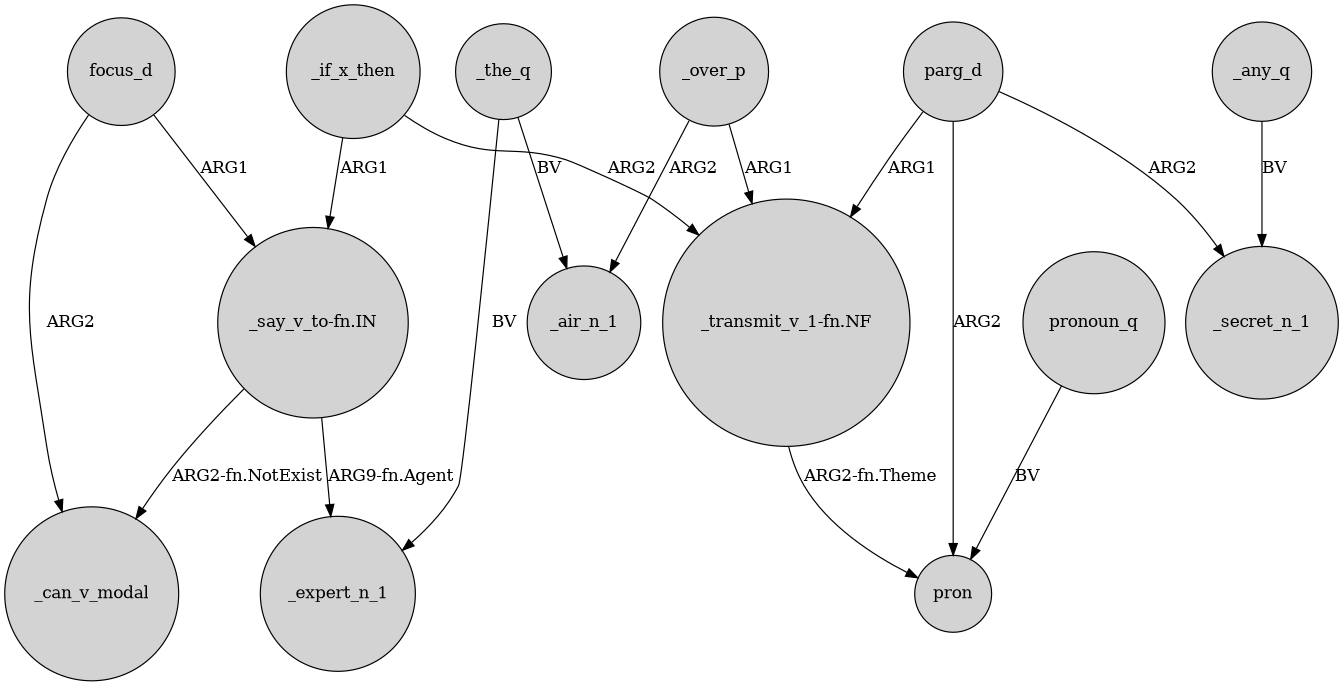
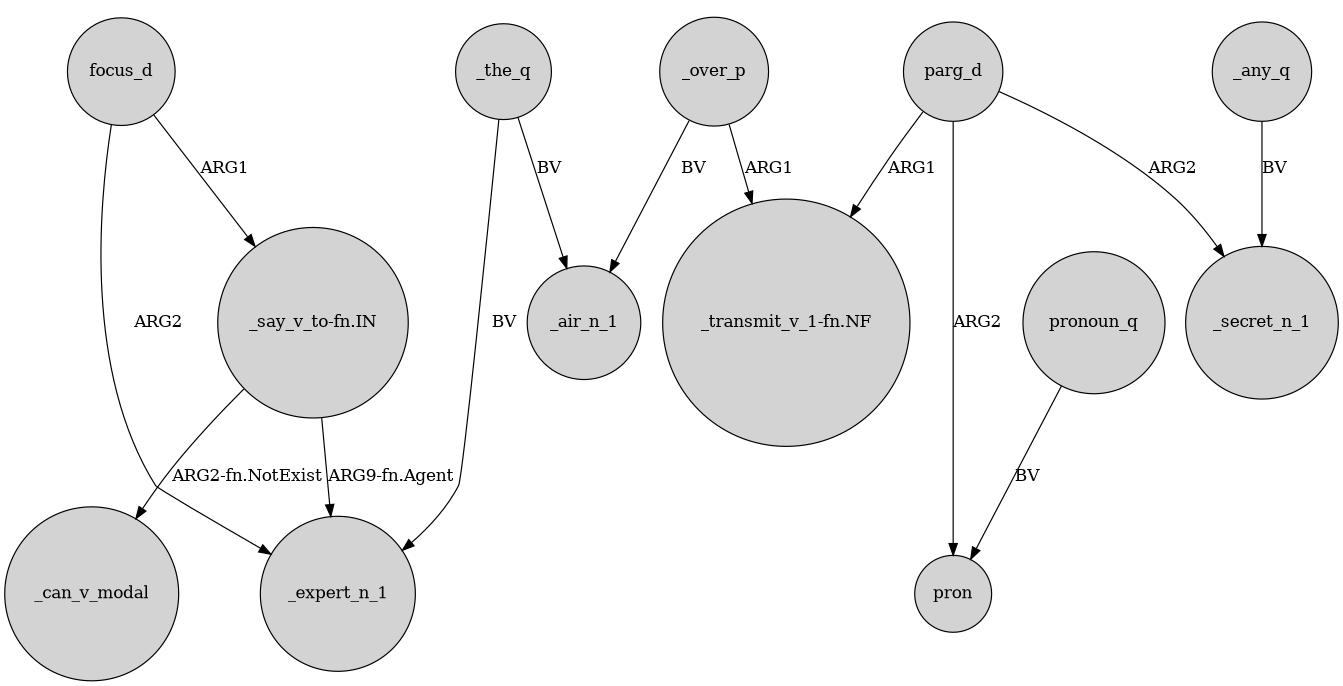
(353, 72) -> none
(693, 169) -> (693, 169)
(30, 303) -> (112, 370)
(834, 522) -> none
